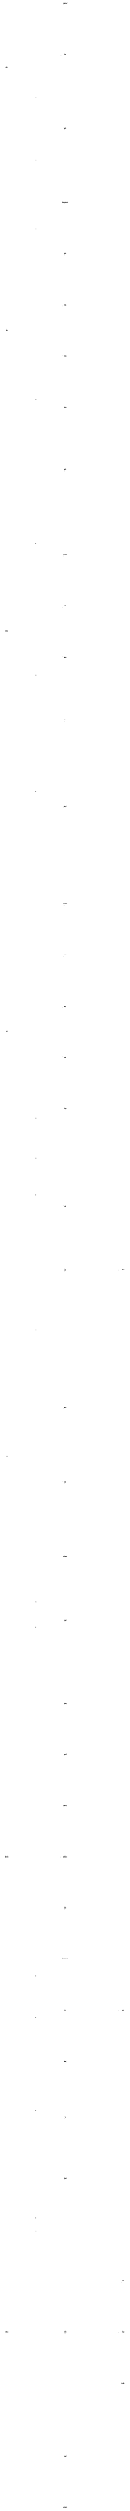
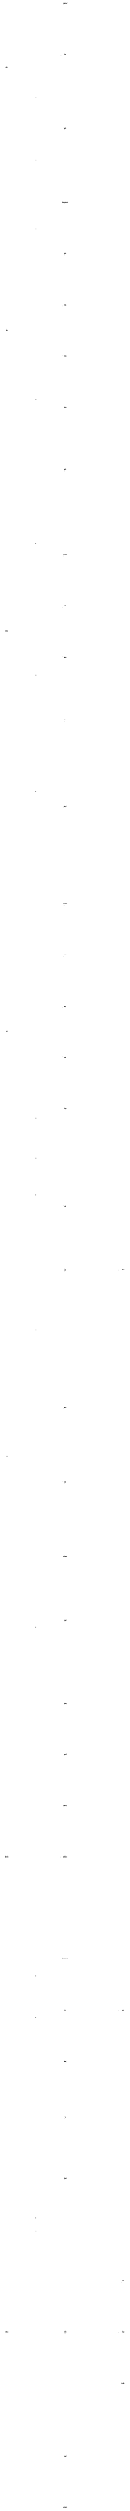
(65, 1908) -> none
